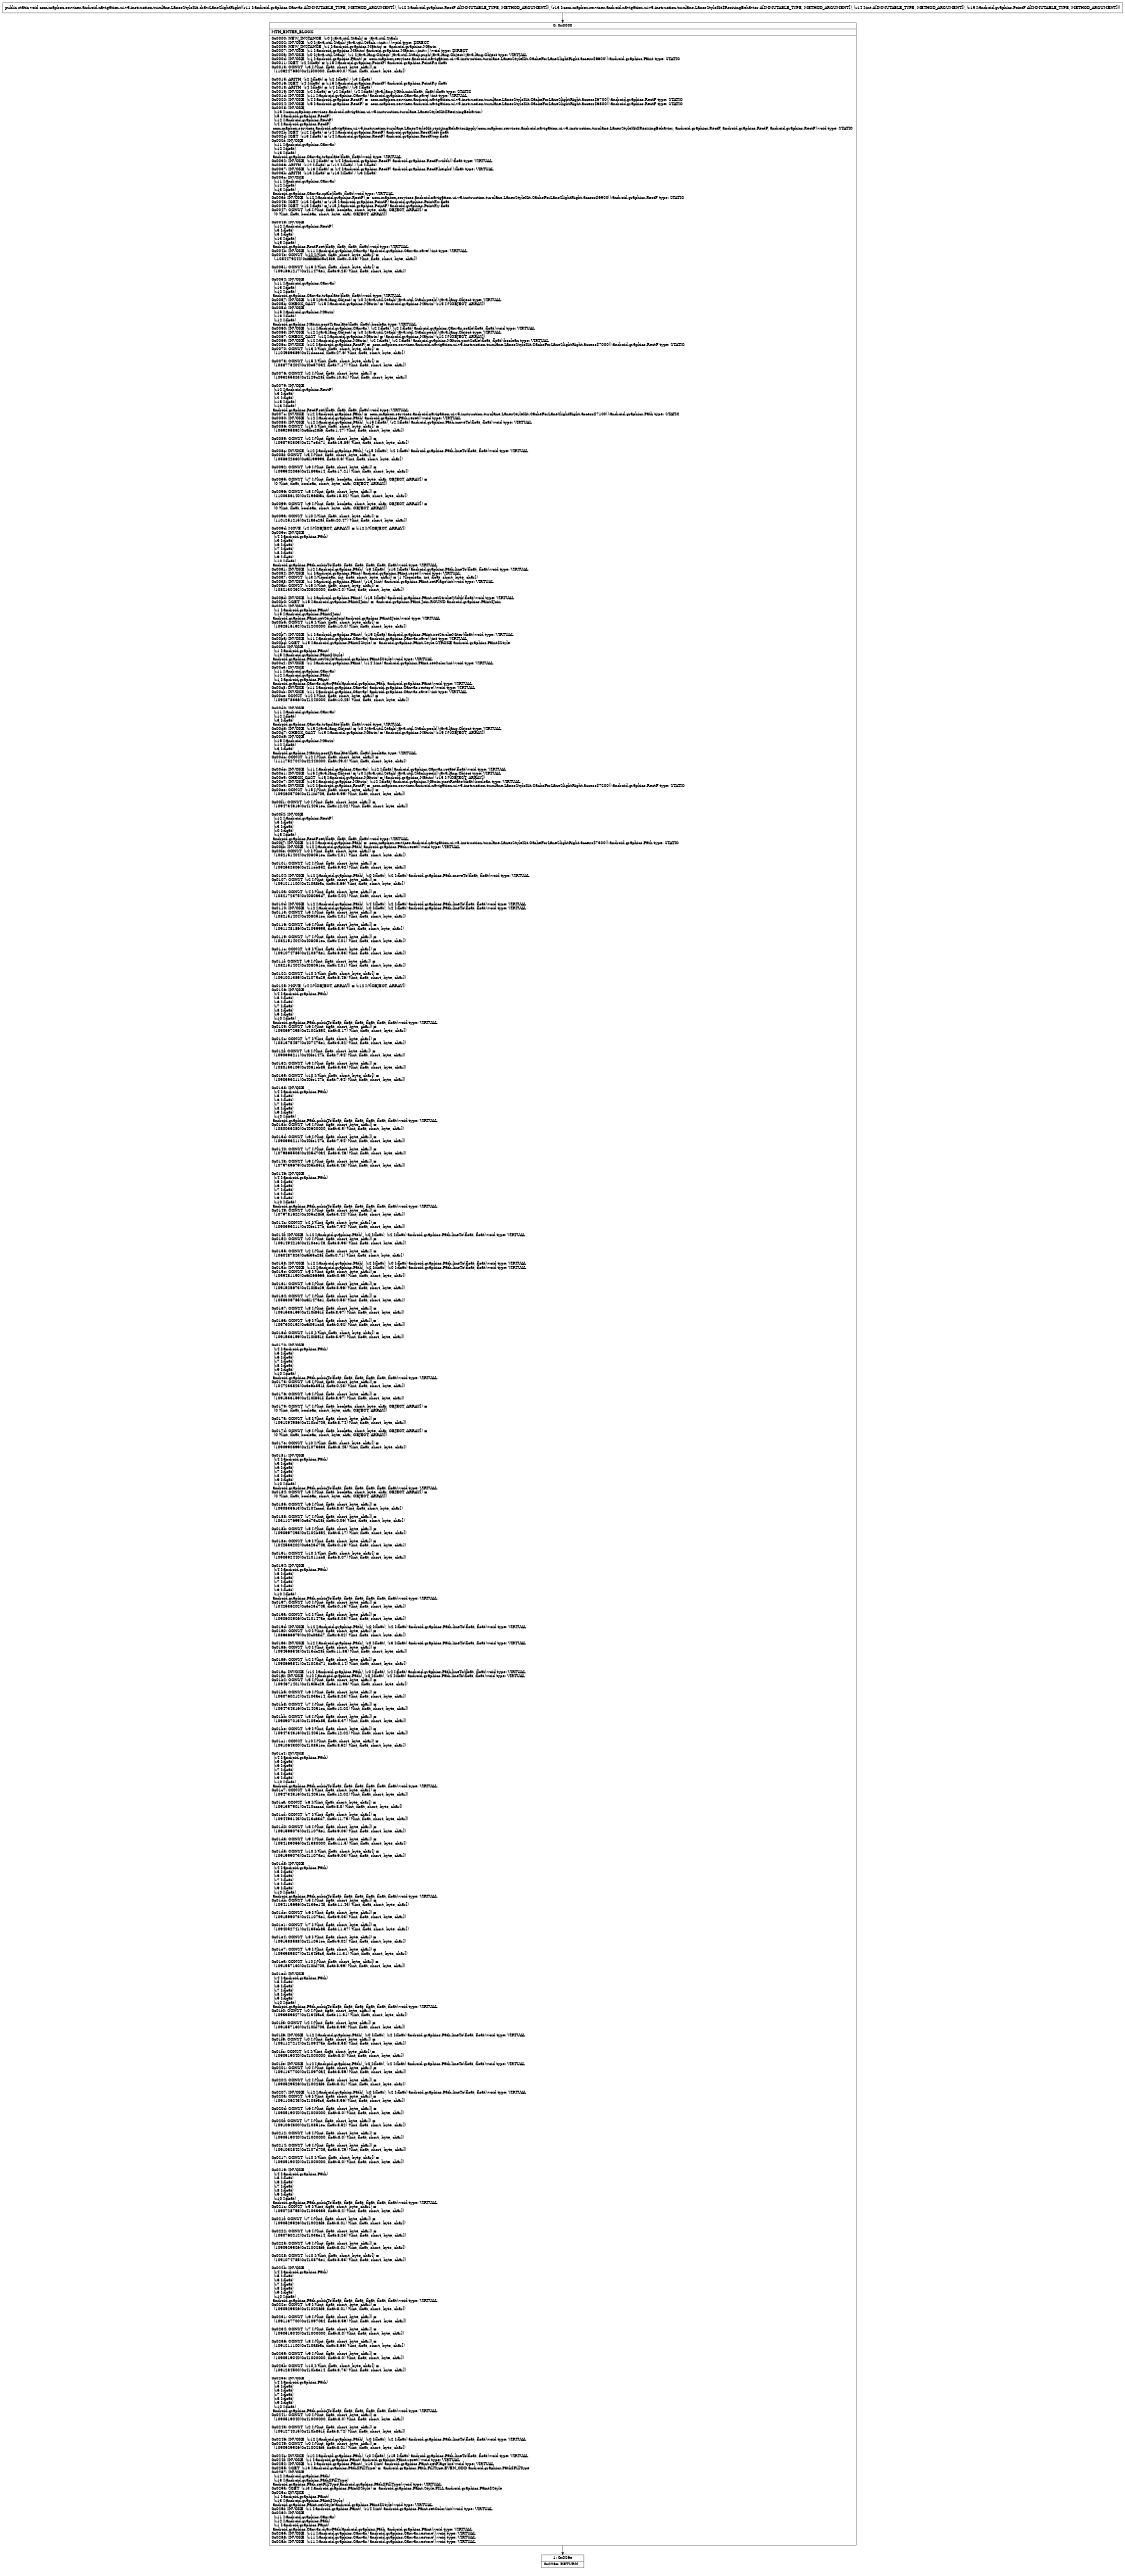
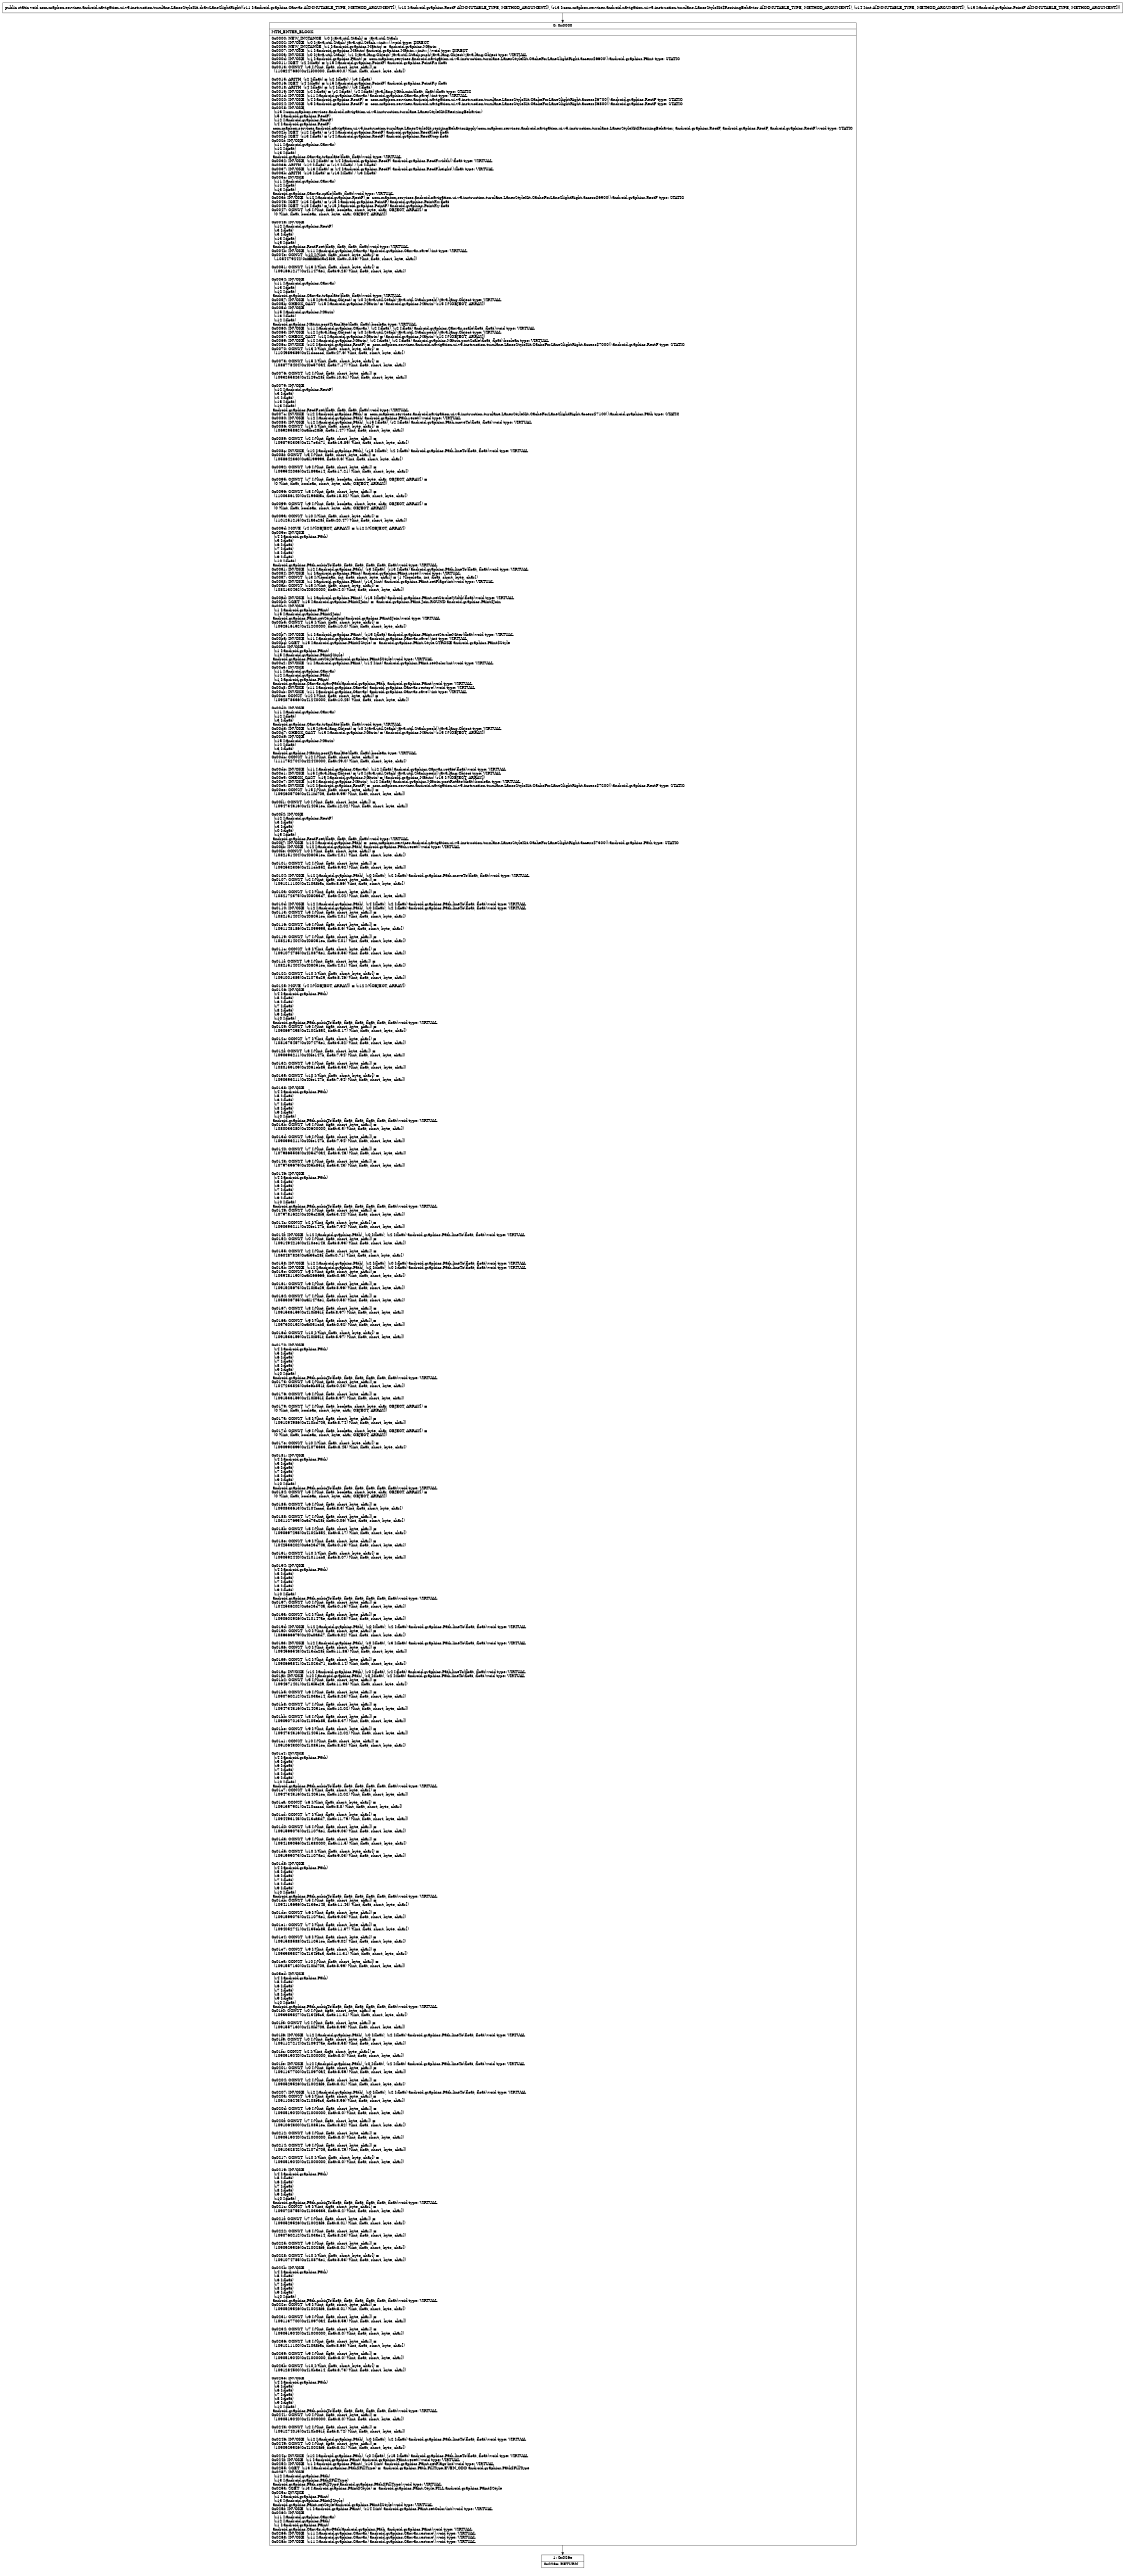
(289, 1974) -> (289, 1974)
